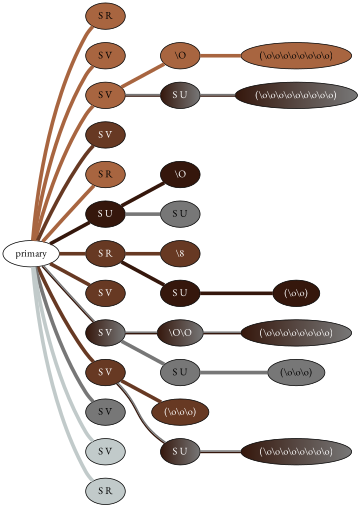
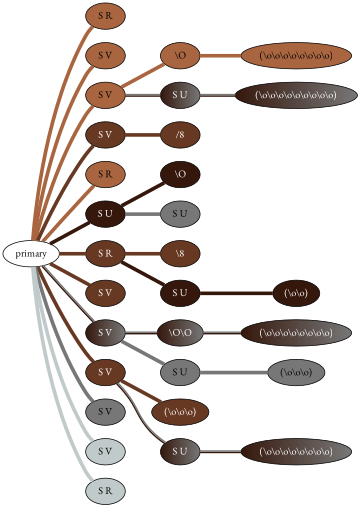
none -> (180, 135)
